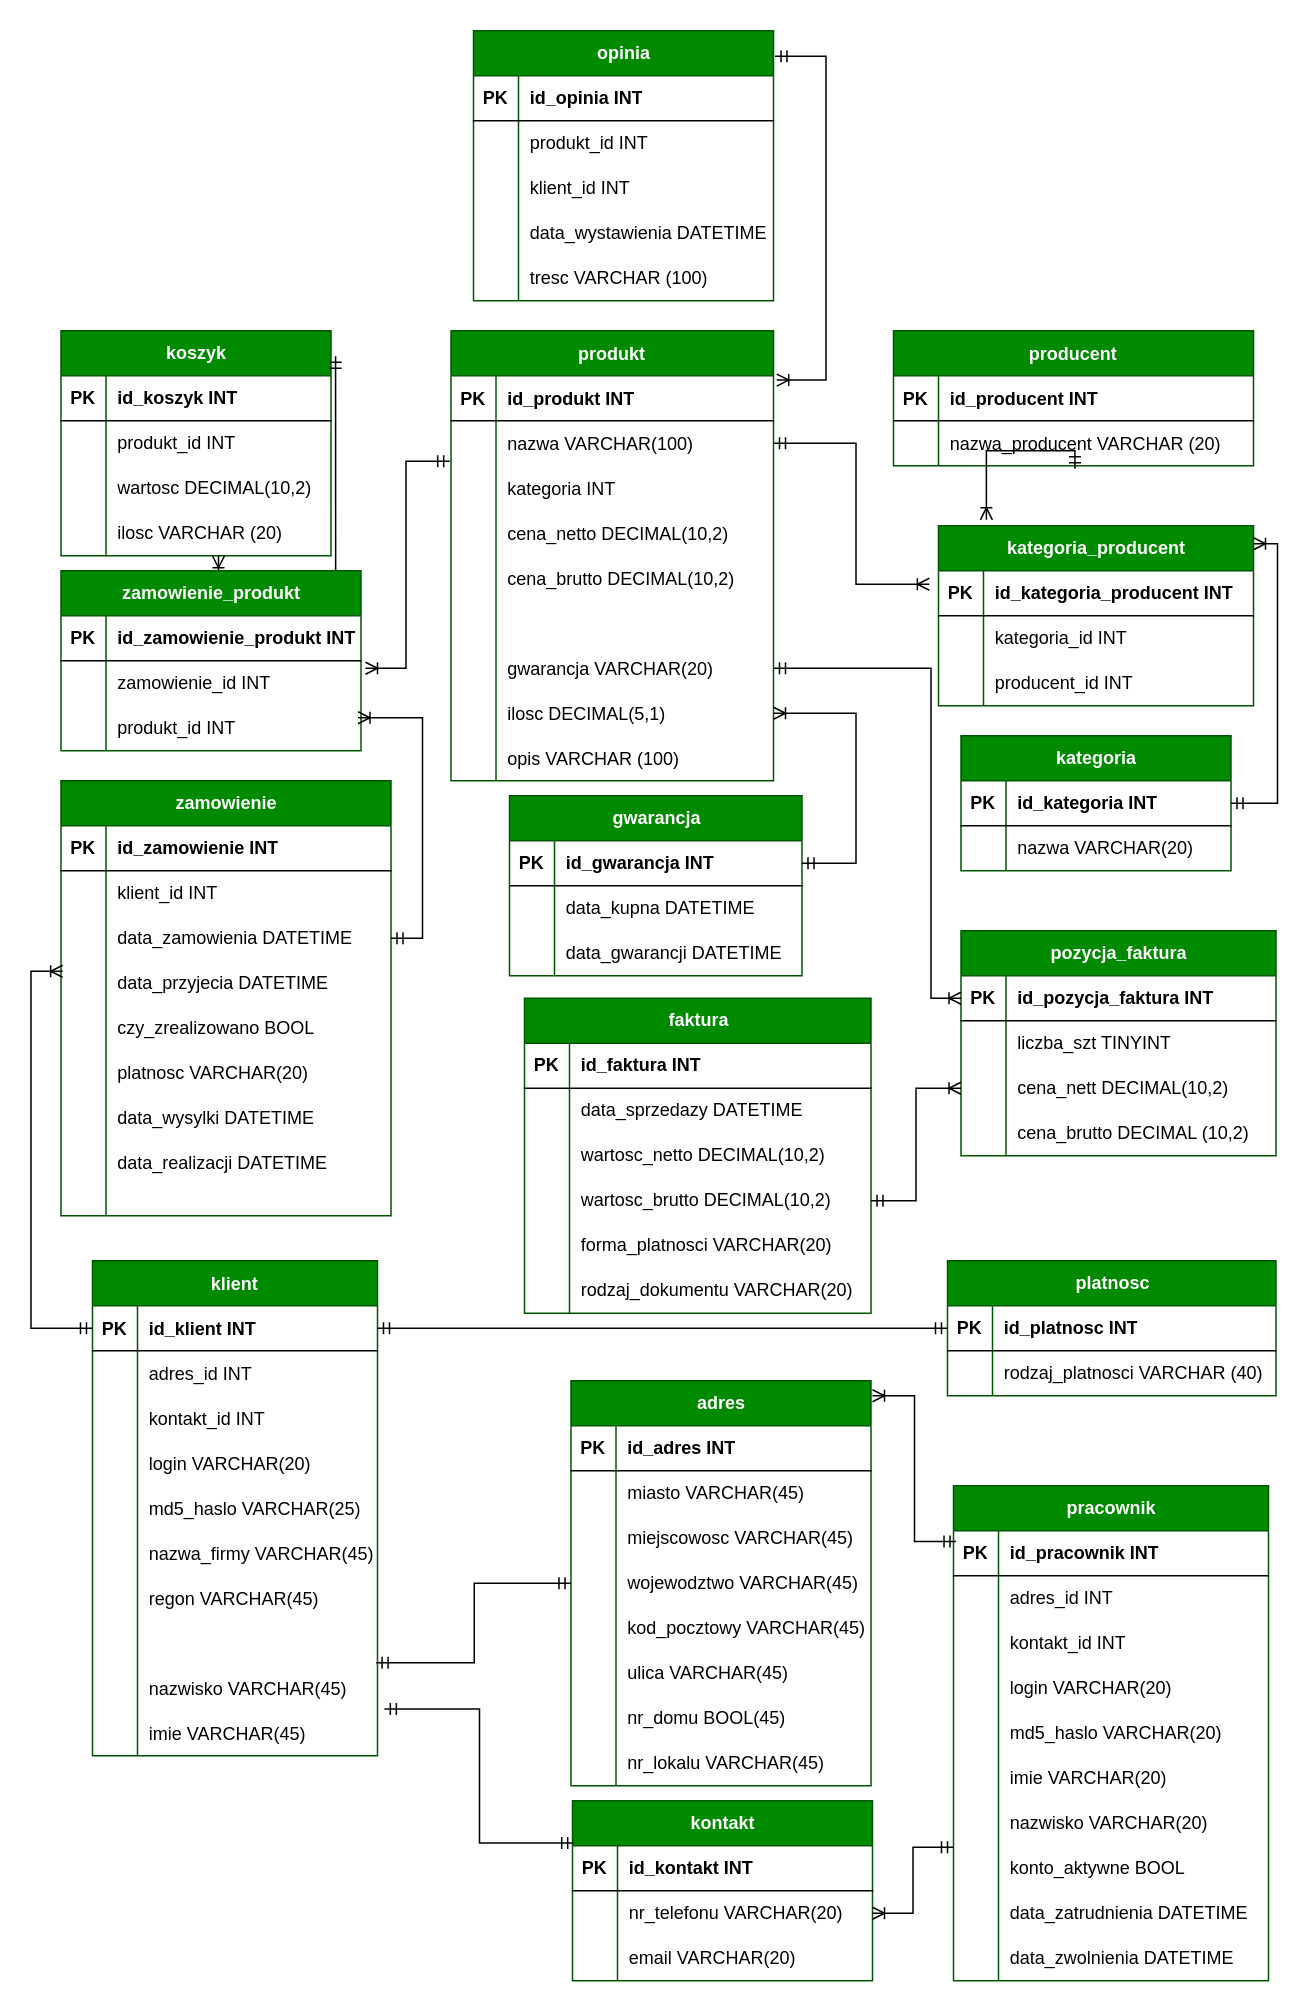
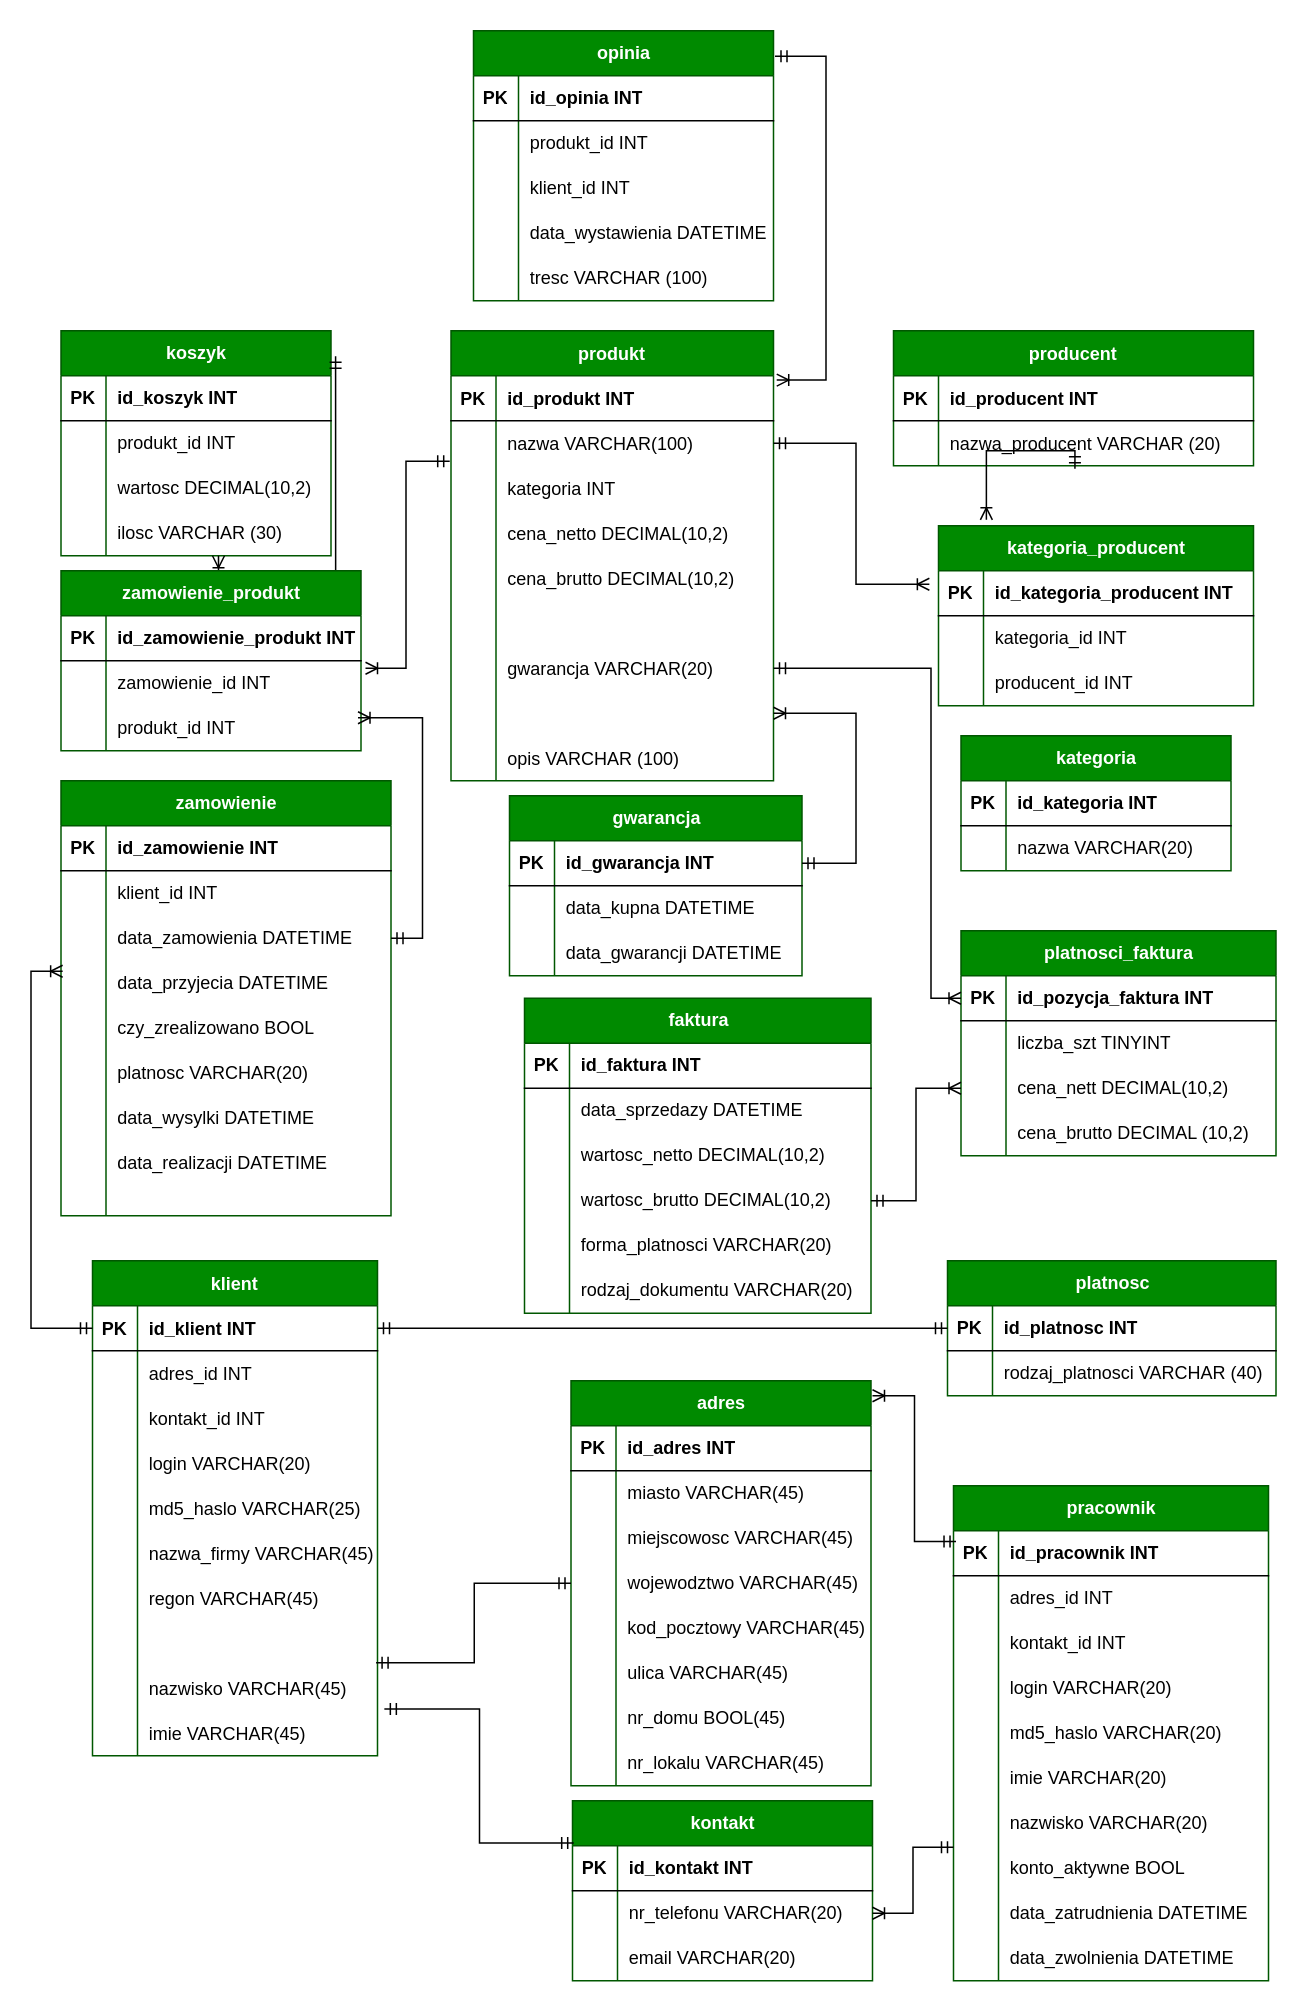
(199, 533) -> (199, 533)
(1277, 684) -> none
(635, 713) -> none
(1119, 953) -> (1119, 953)
